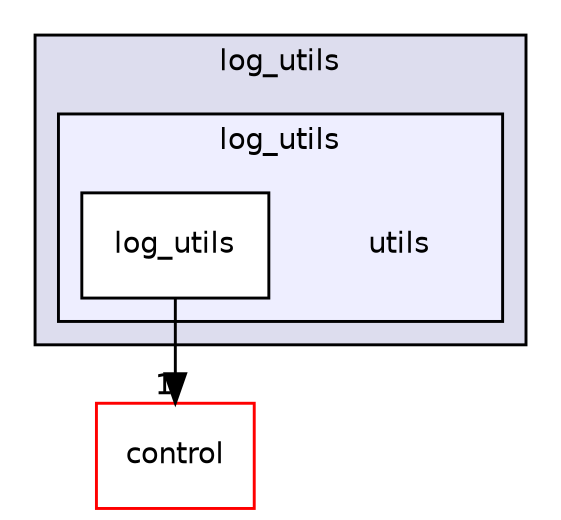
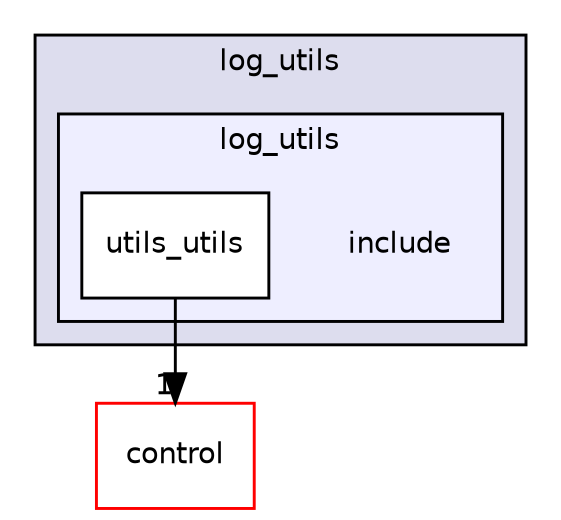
(175, 245) -> (175, 245)
(400, 245) -> (400, 245)
